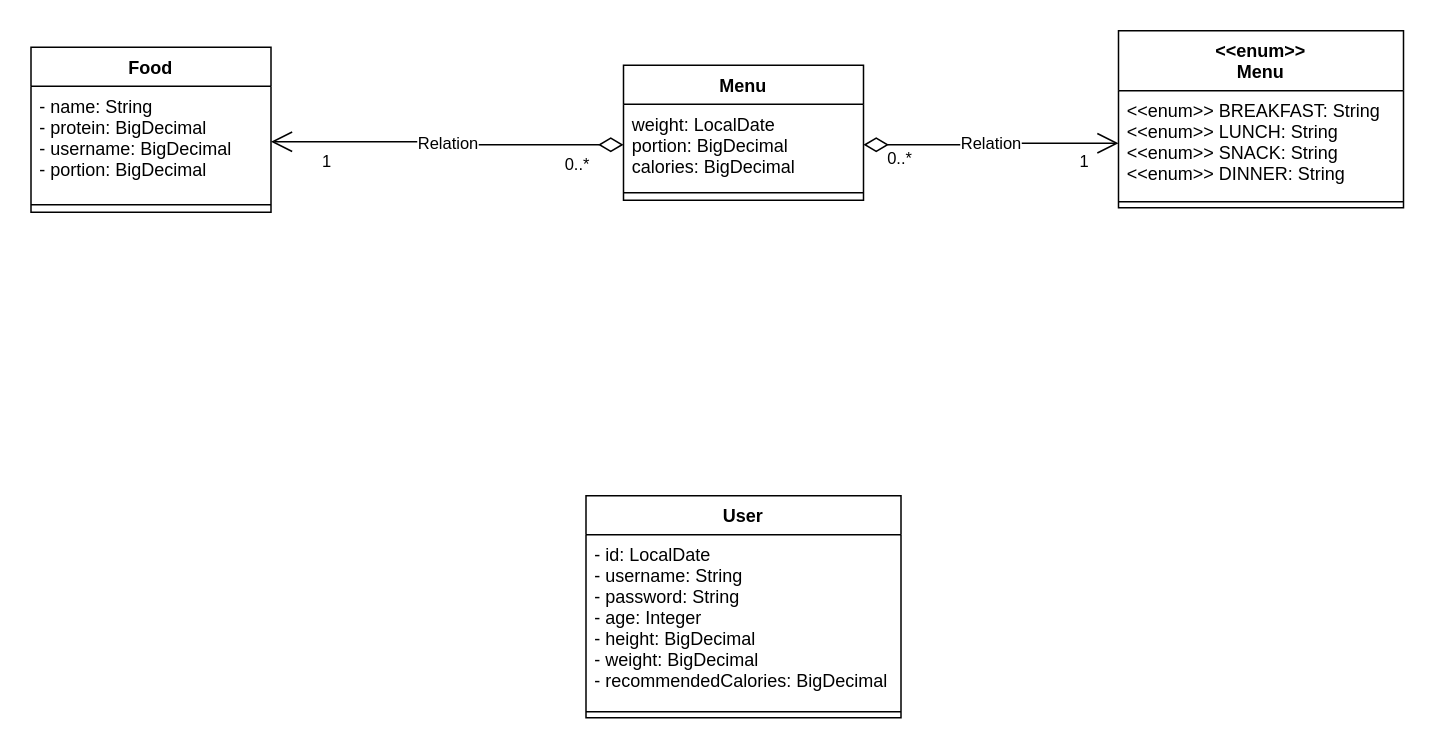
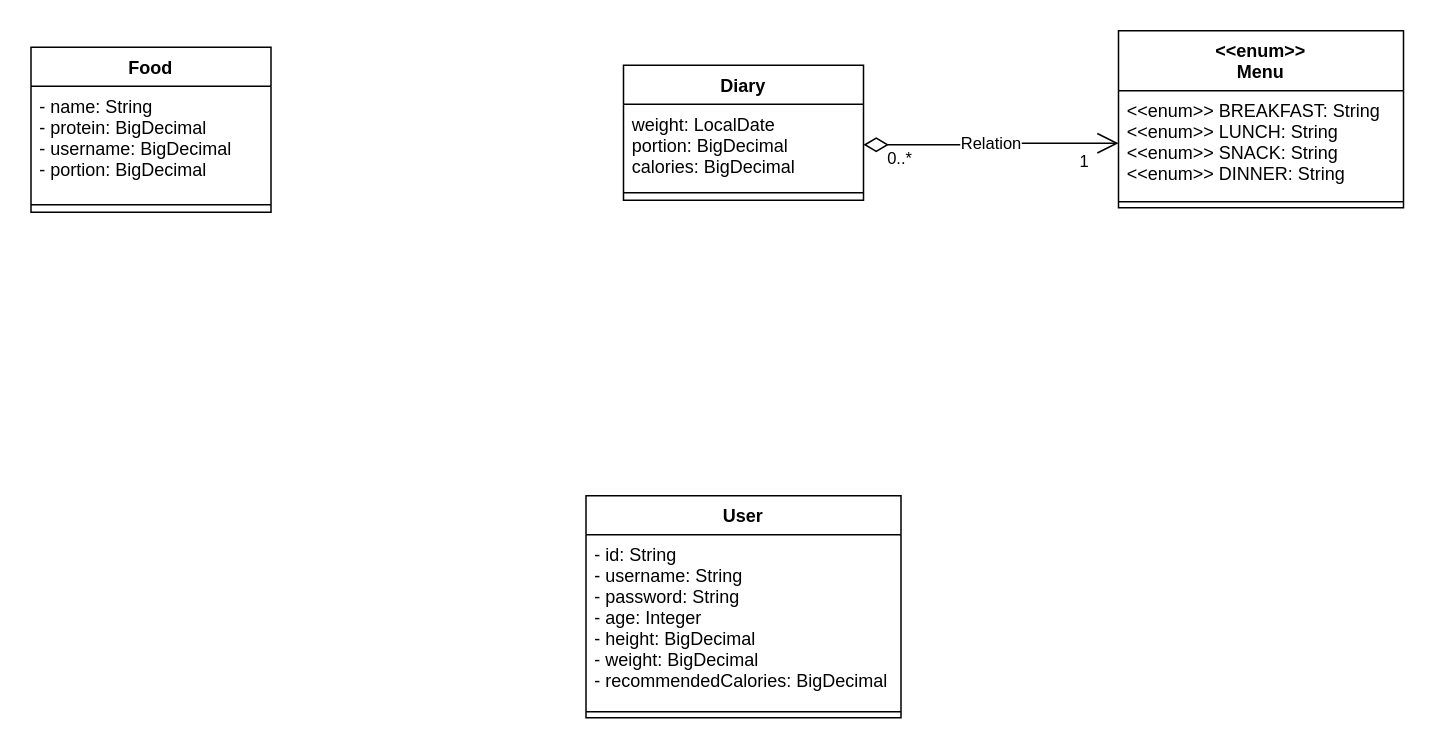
(743, 86) -> (743, 86)
(437, 142) -> none
(658, 555) -> (643, 555)
